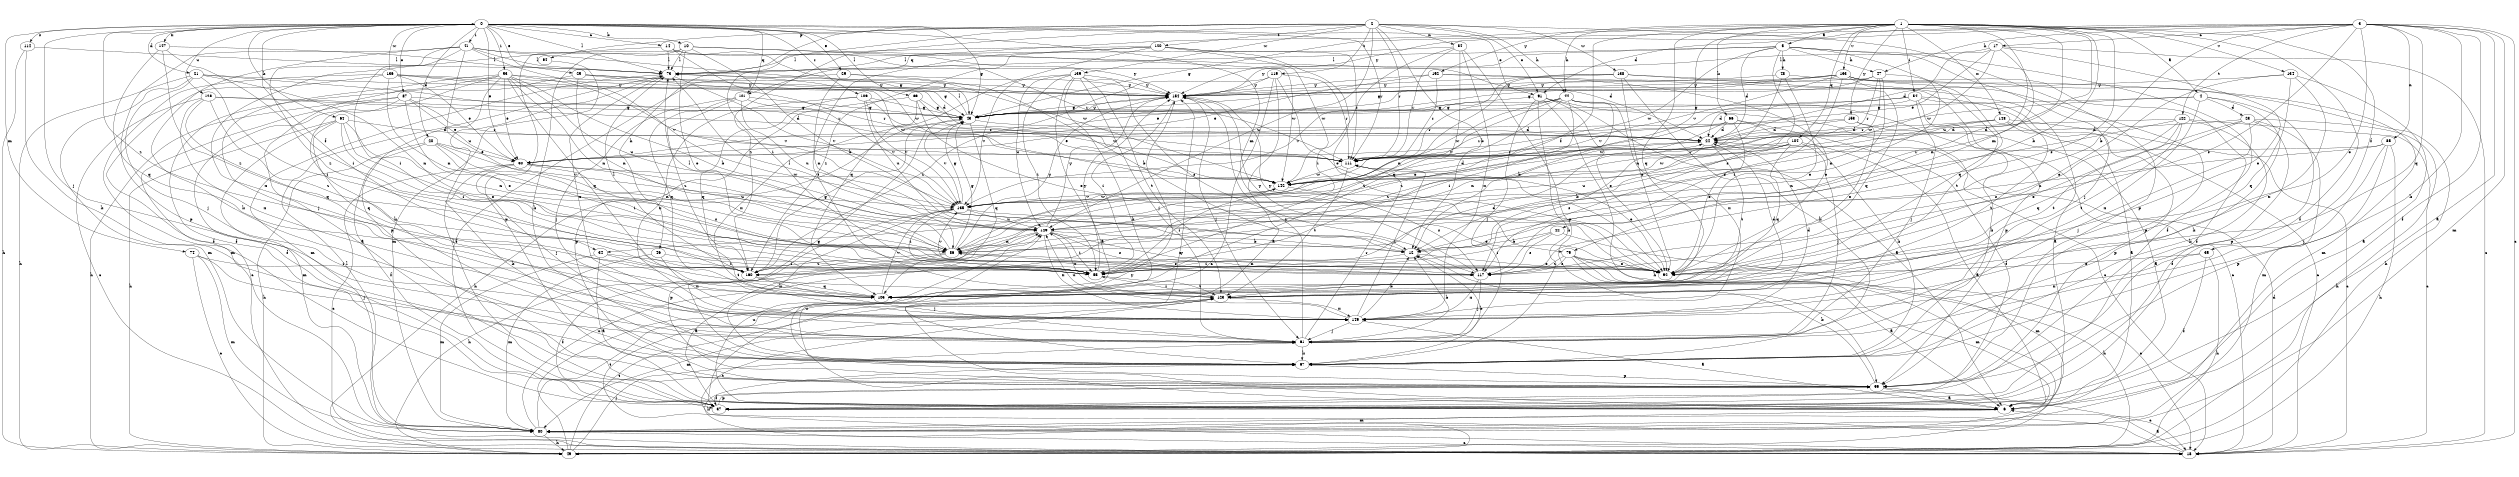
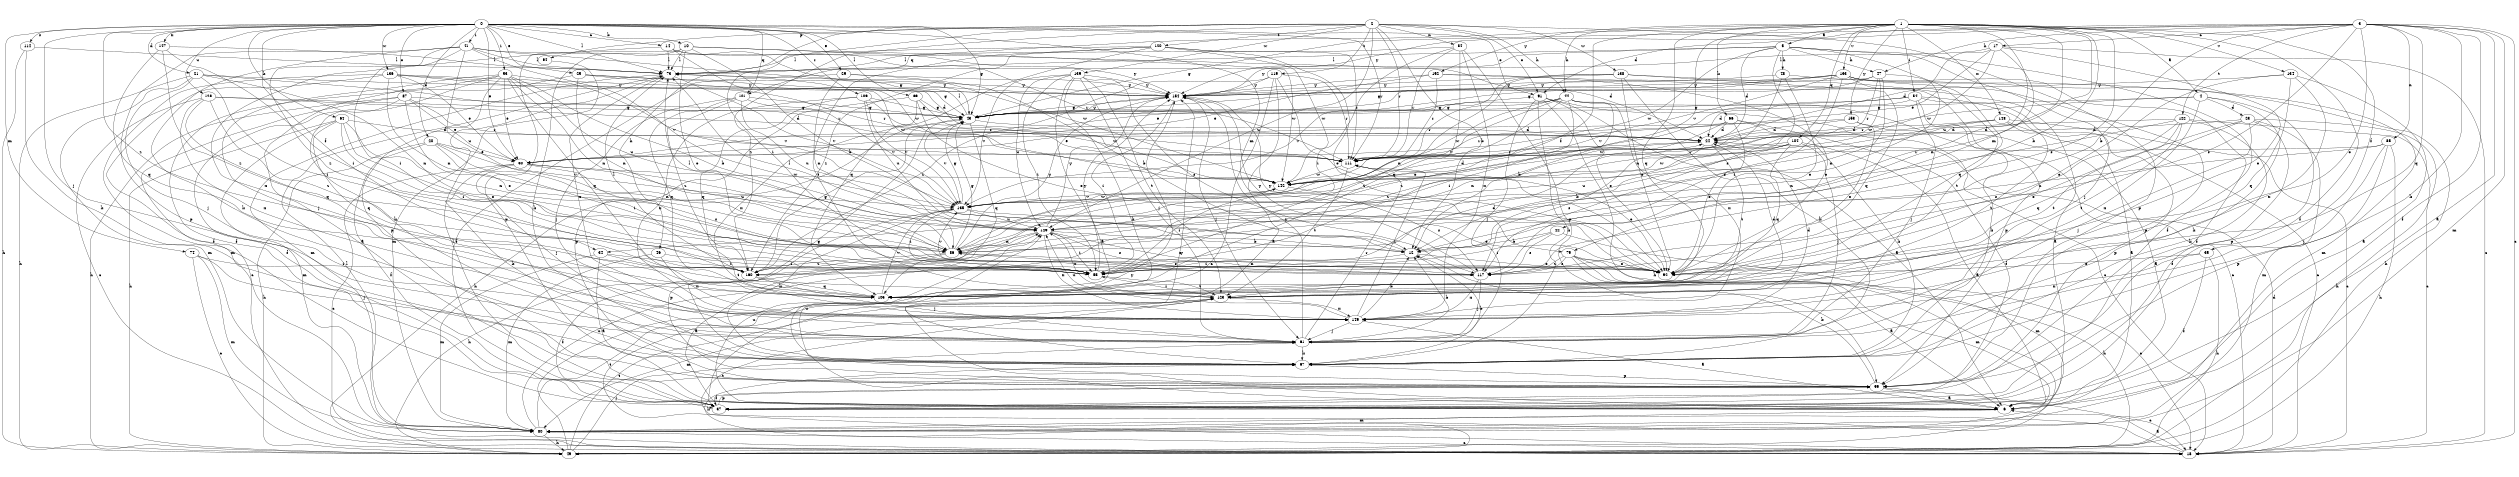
(416, 28) -> (413, 27)
(806, 85) -> none
